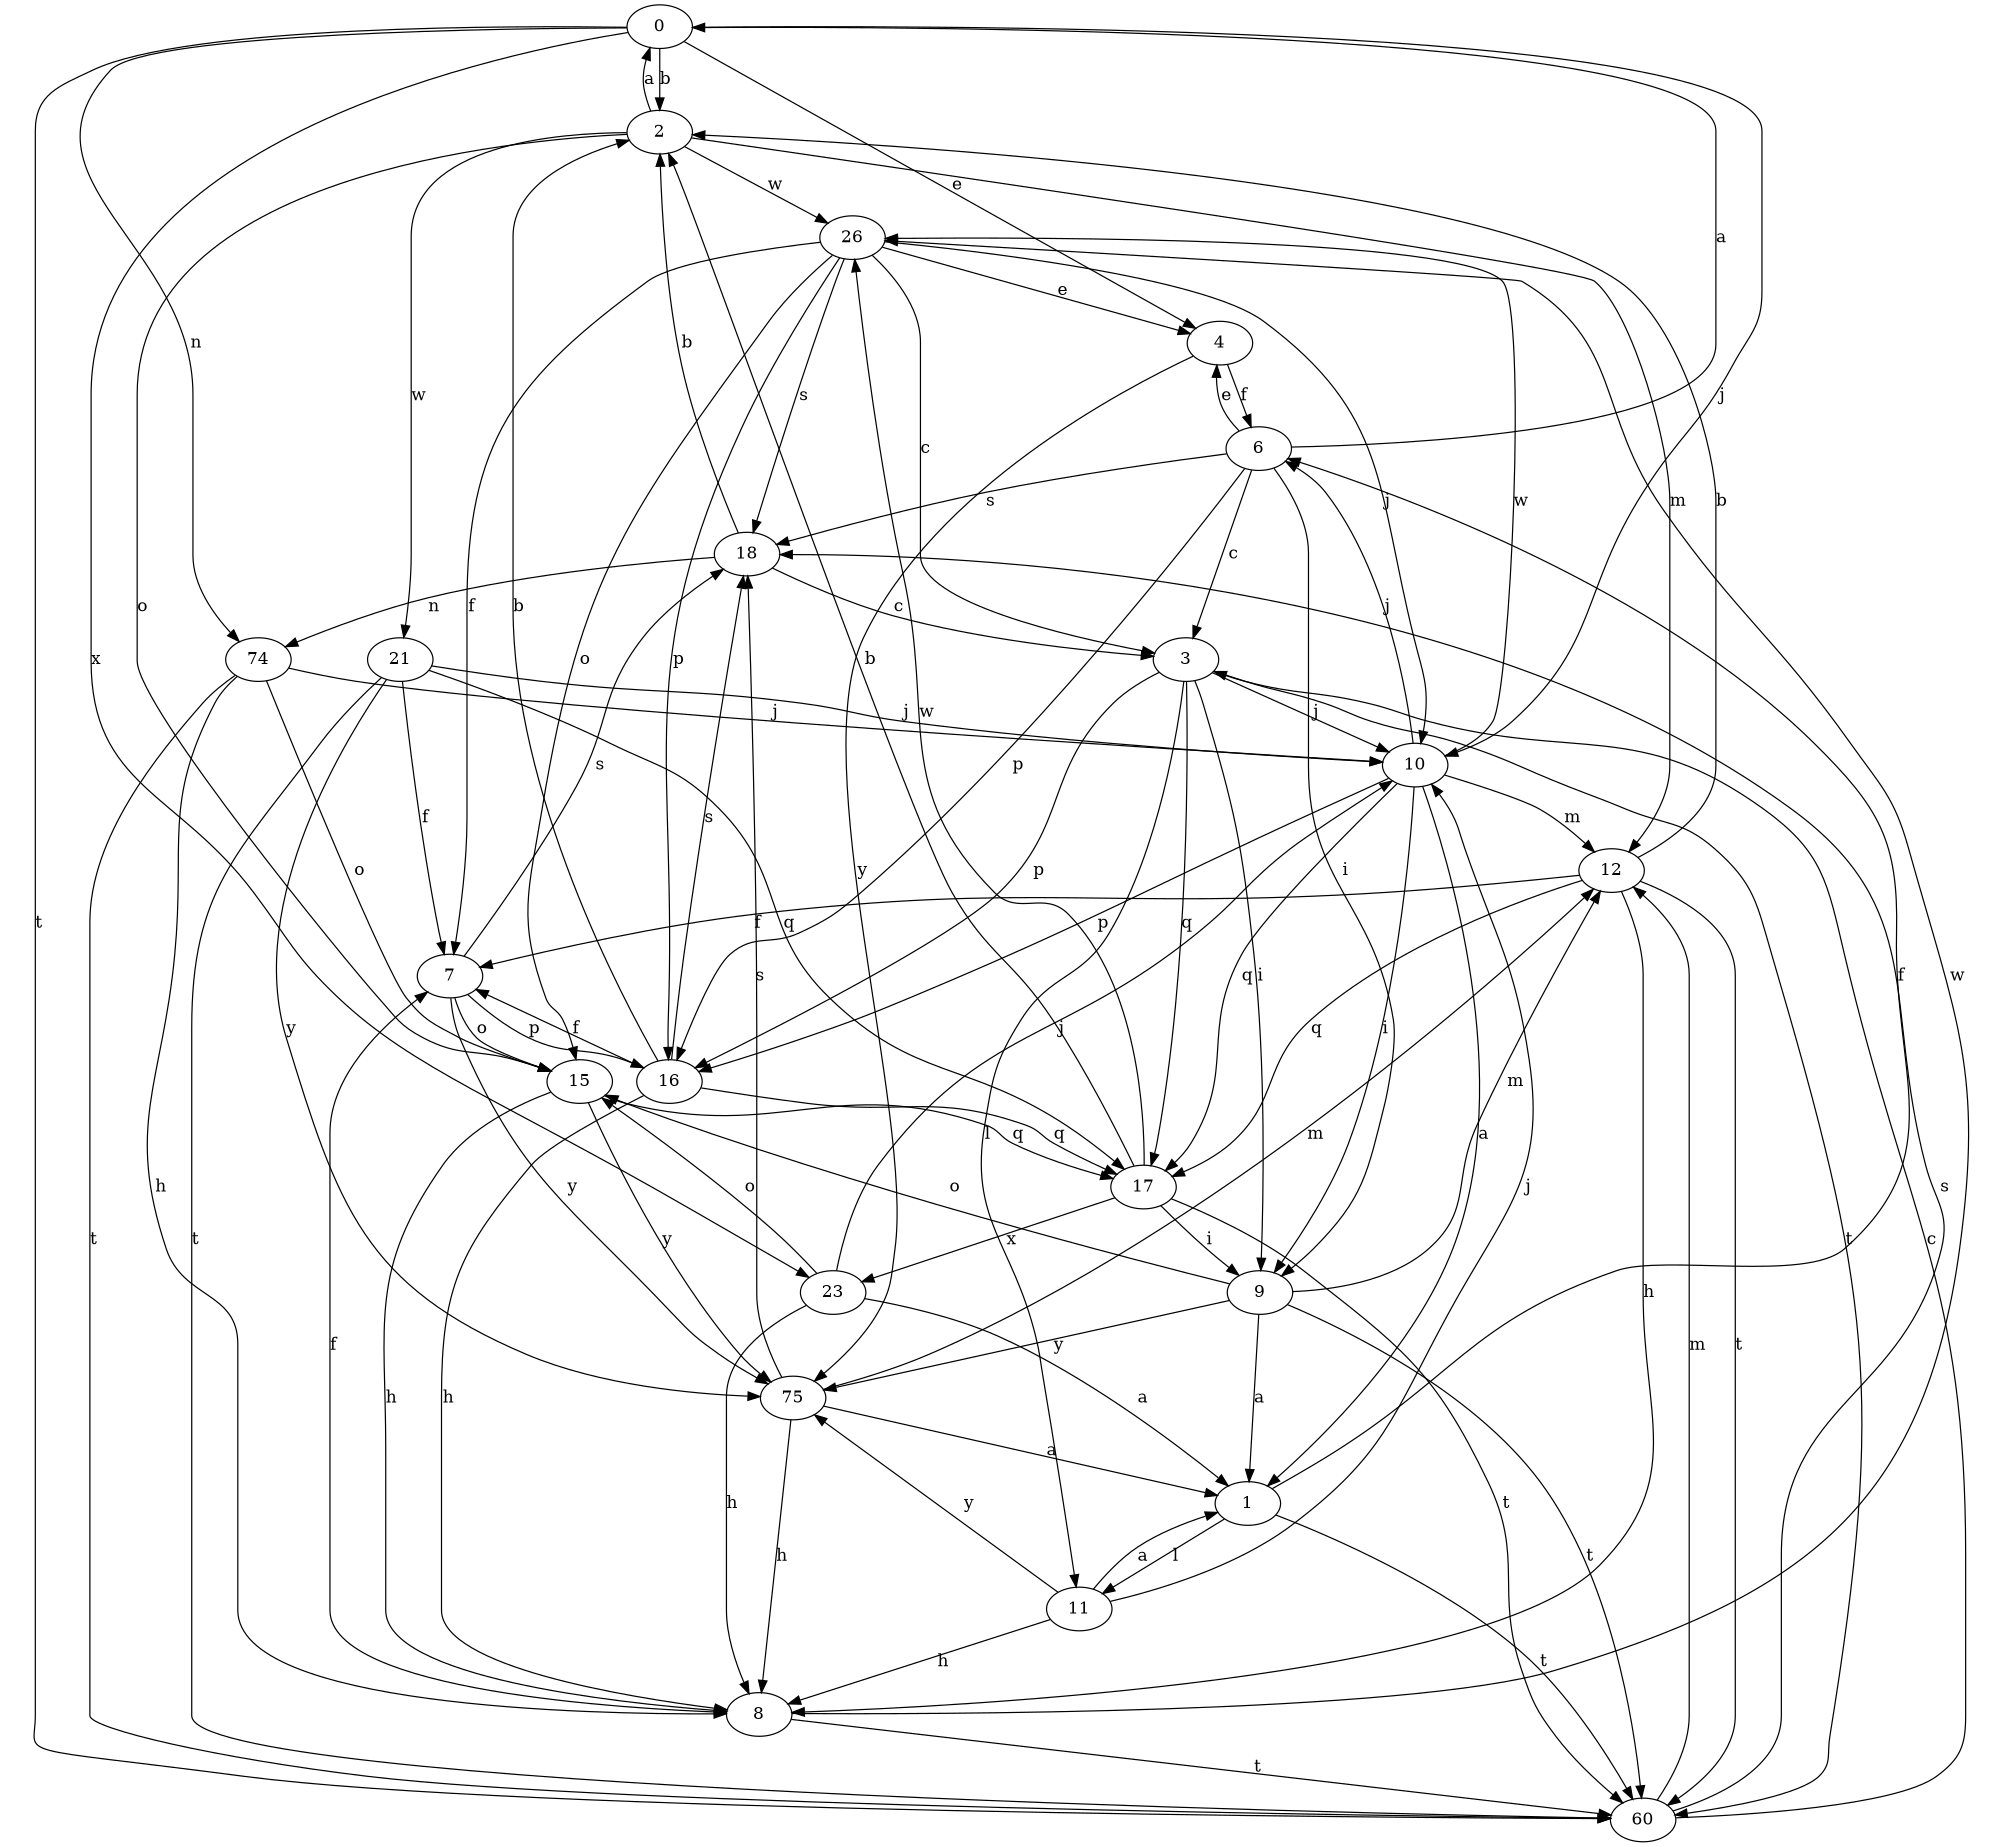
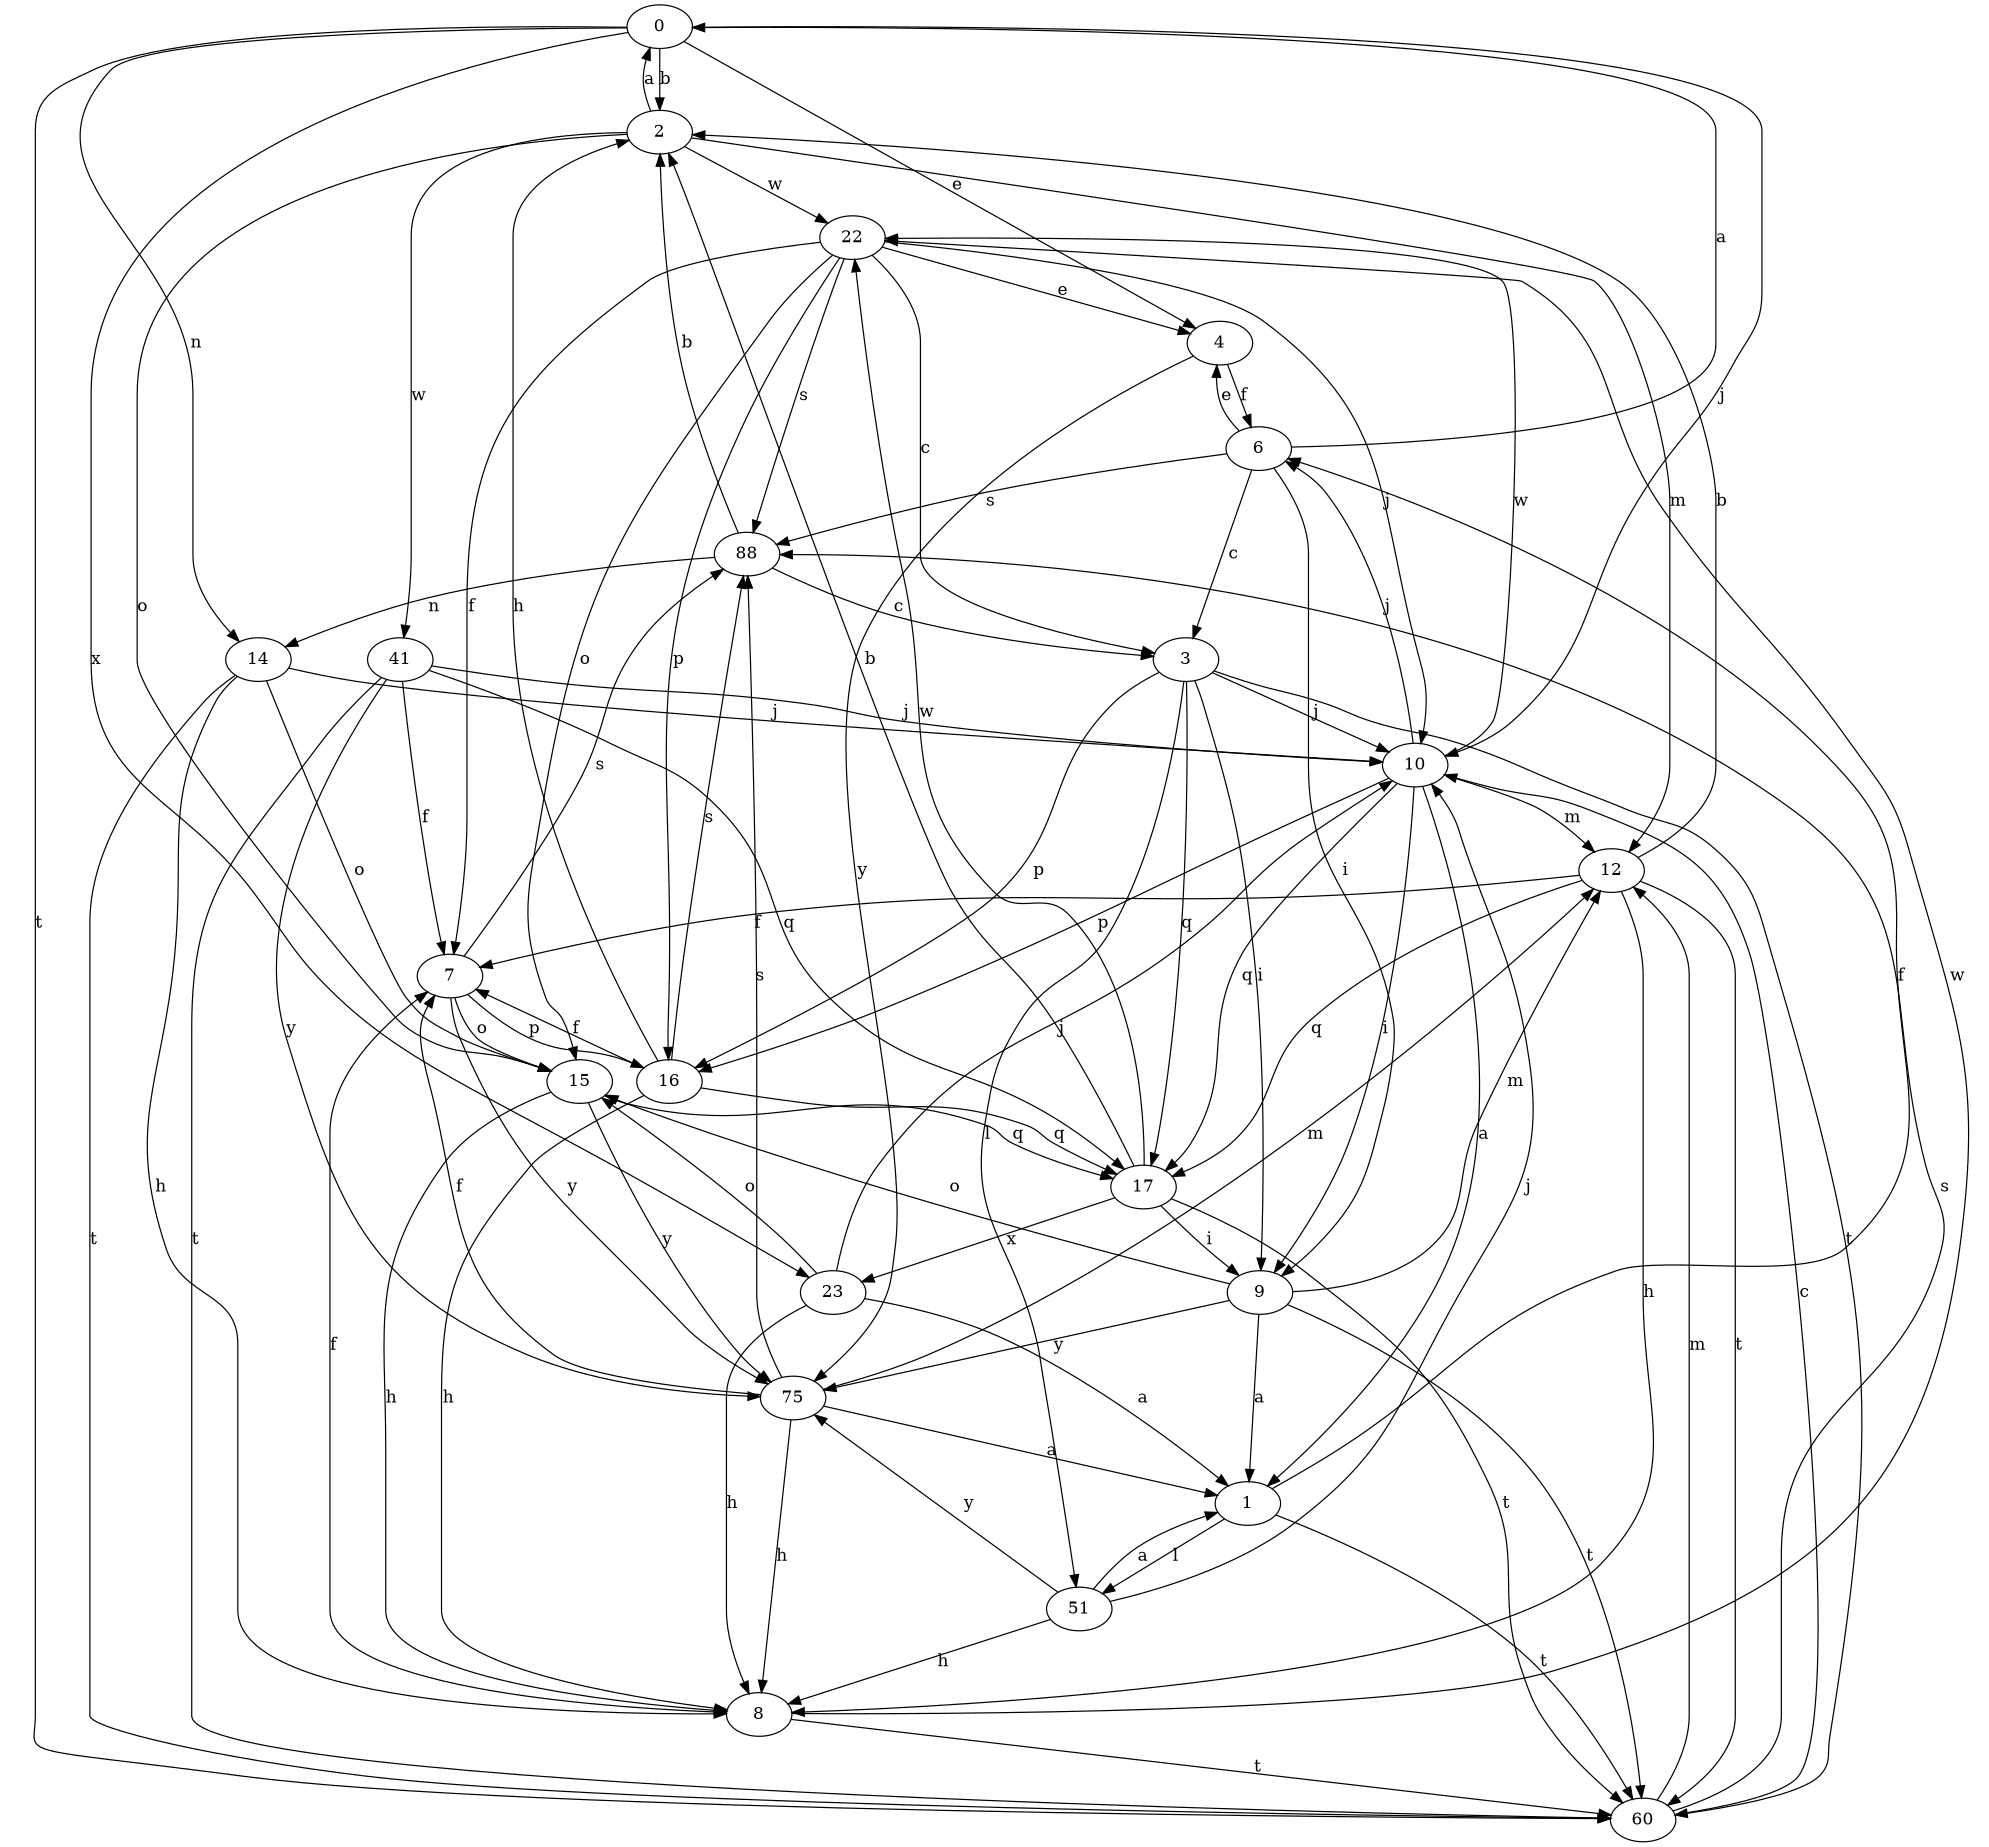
(853, 238) -> (853, 238)
(747, 554) -> (747, 554)
(519, 607) -> (519, 607)
(258, 660) -> (258, 660)
(400, 660) -> (400, 660)
(976, 783) -> none
(1895, 1138) -> (1794, 1249)
none -> (491, 1293)
(1079, 1609) -> (1079, 1609)
